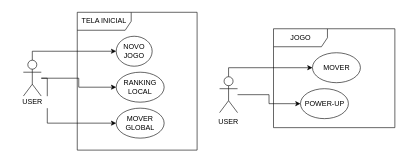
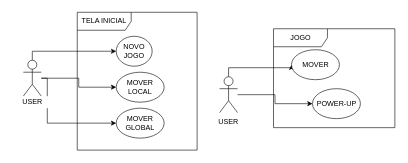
(337, 68) -> (316, 65)
(140, 87) -> (140, 87)
(325, 104) -> (337, 104)
